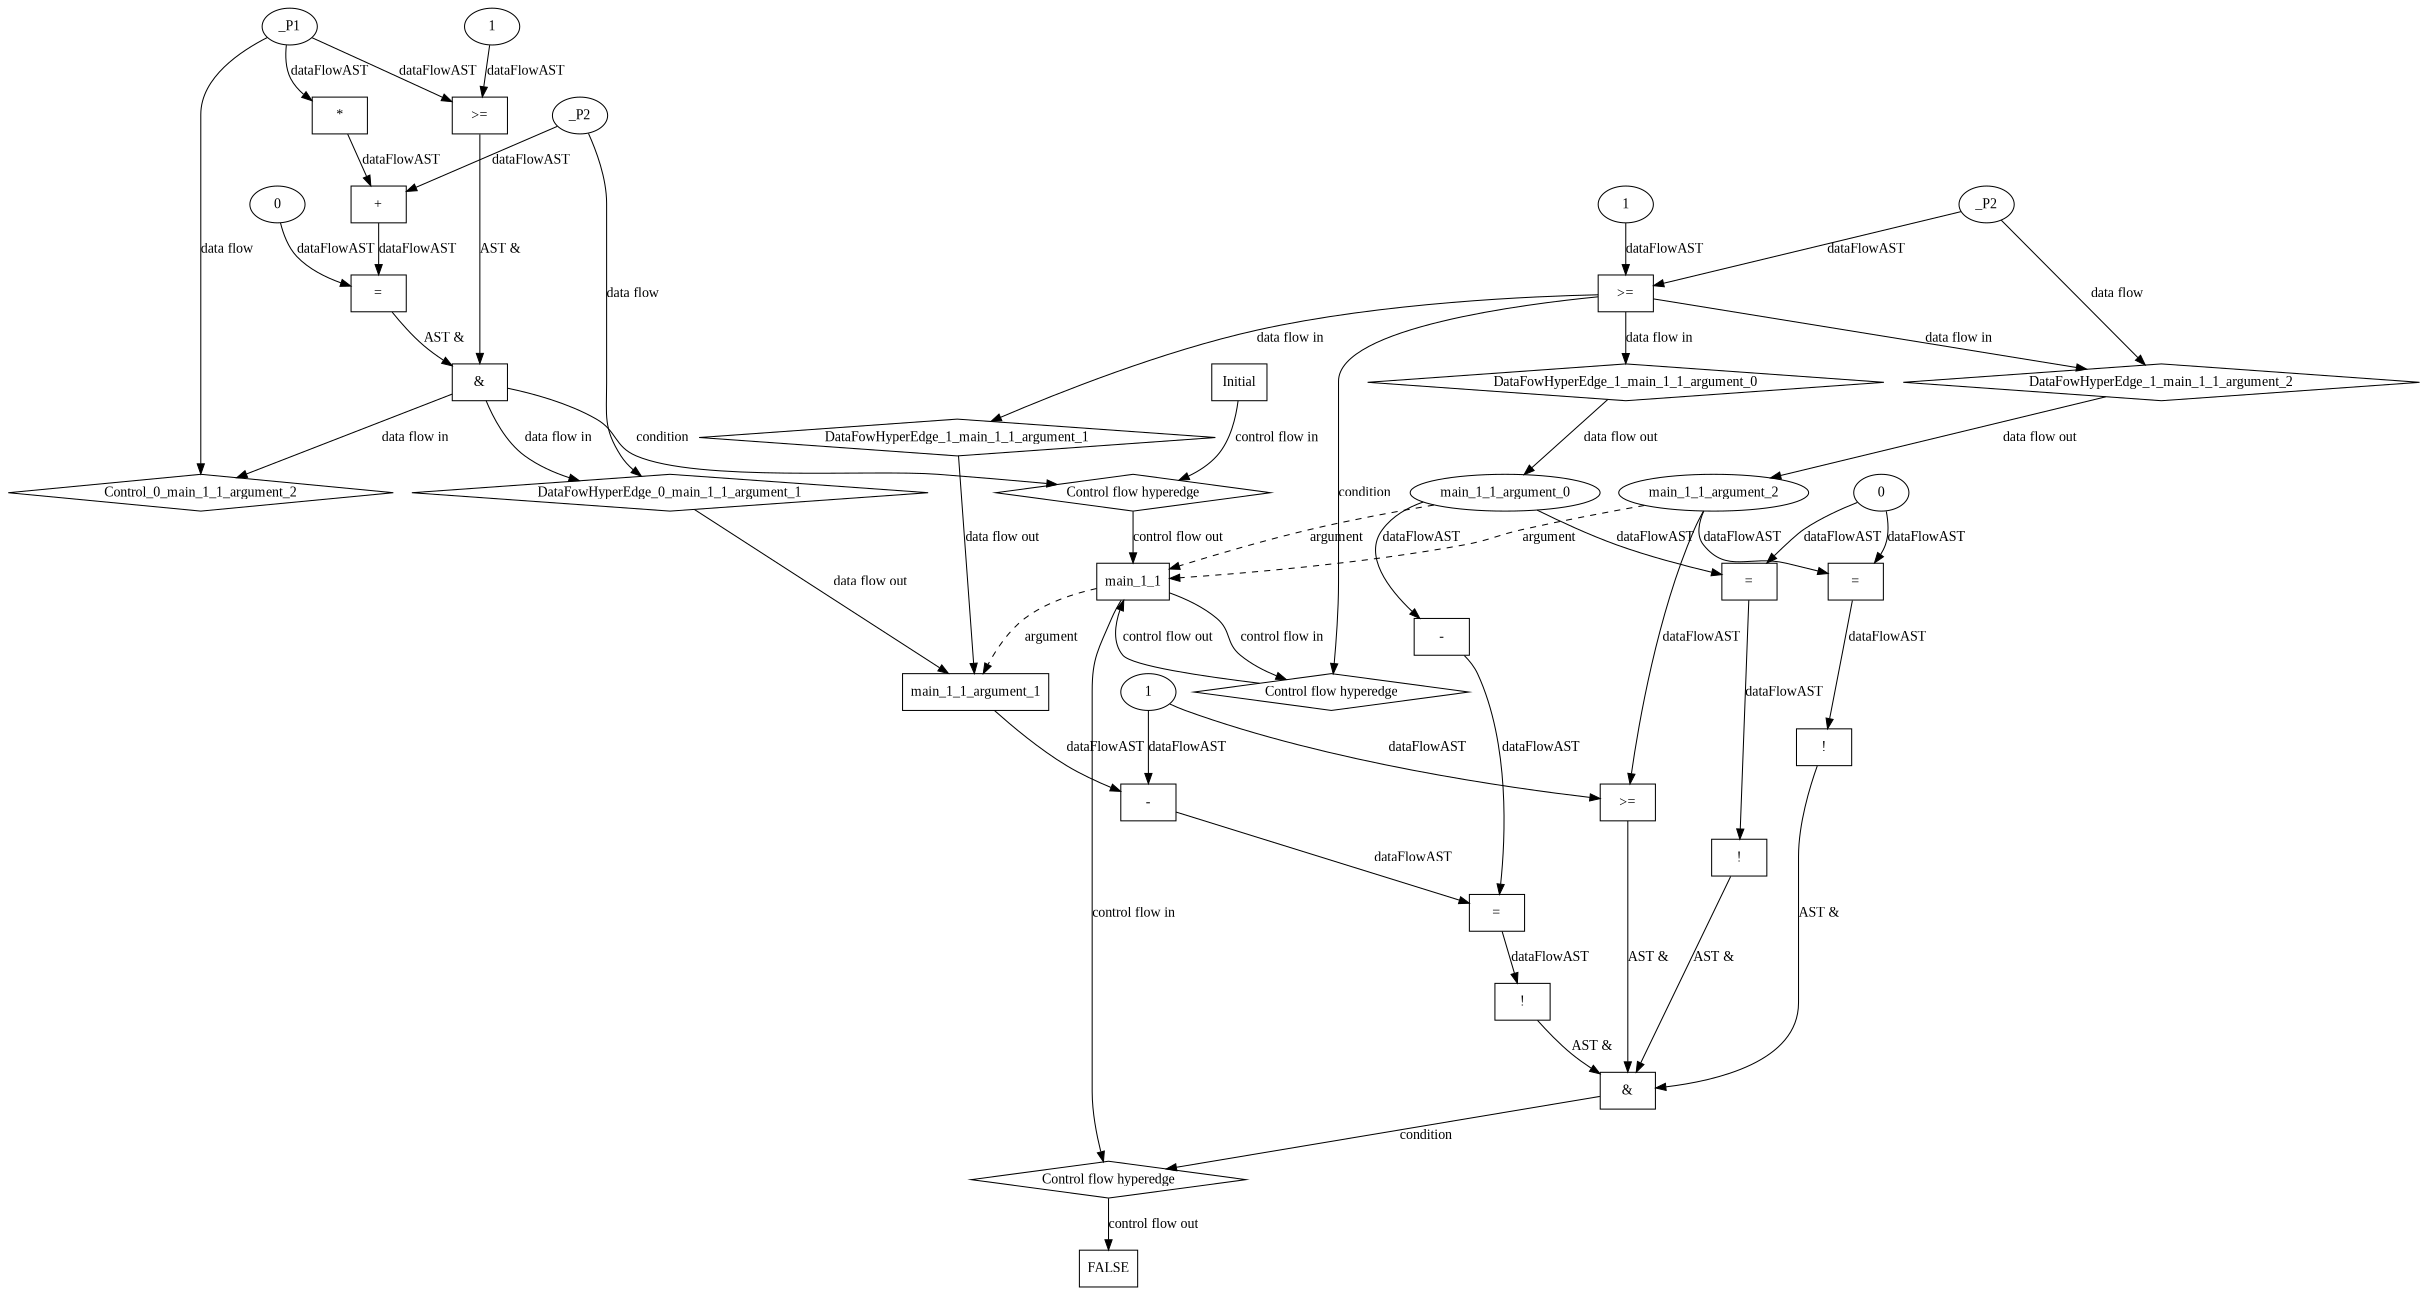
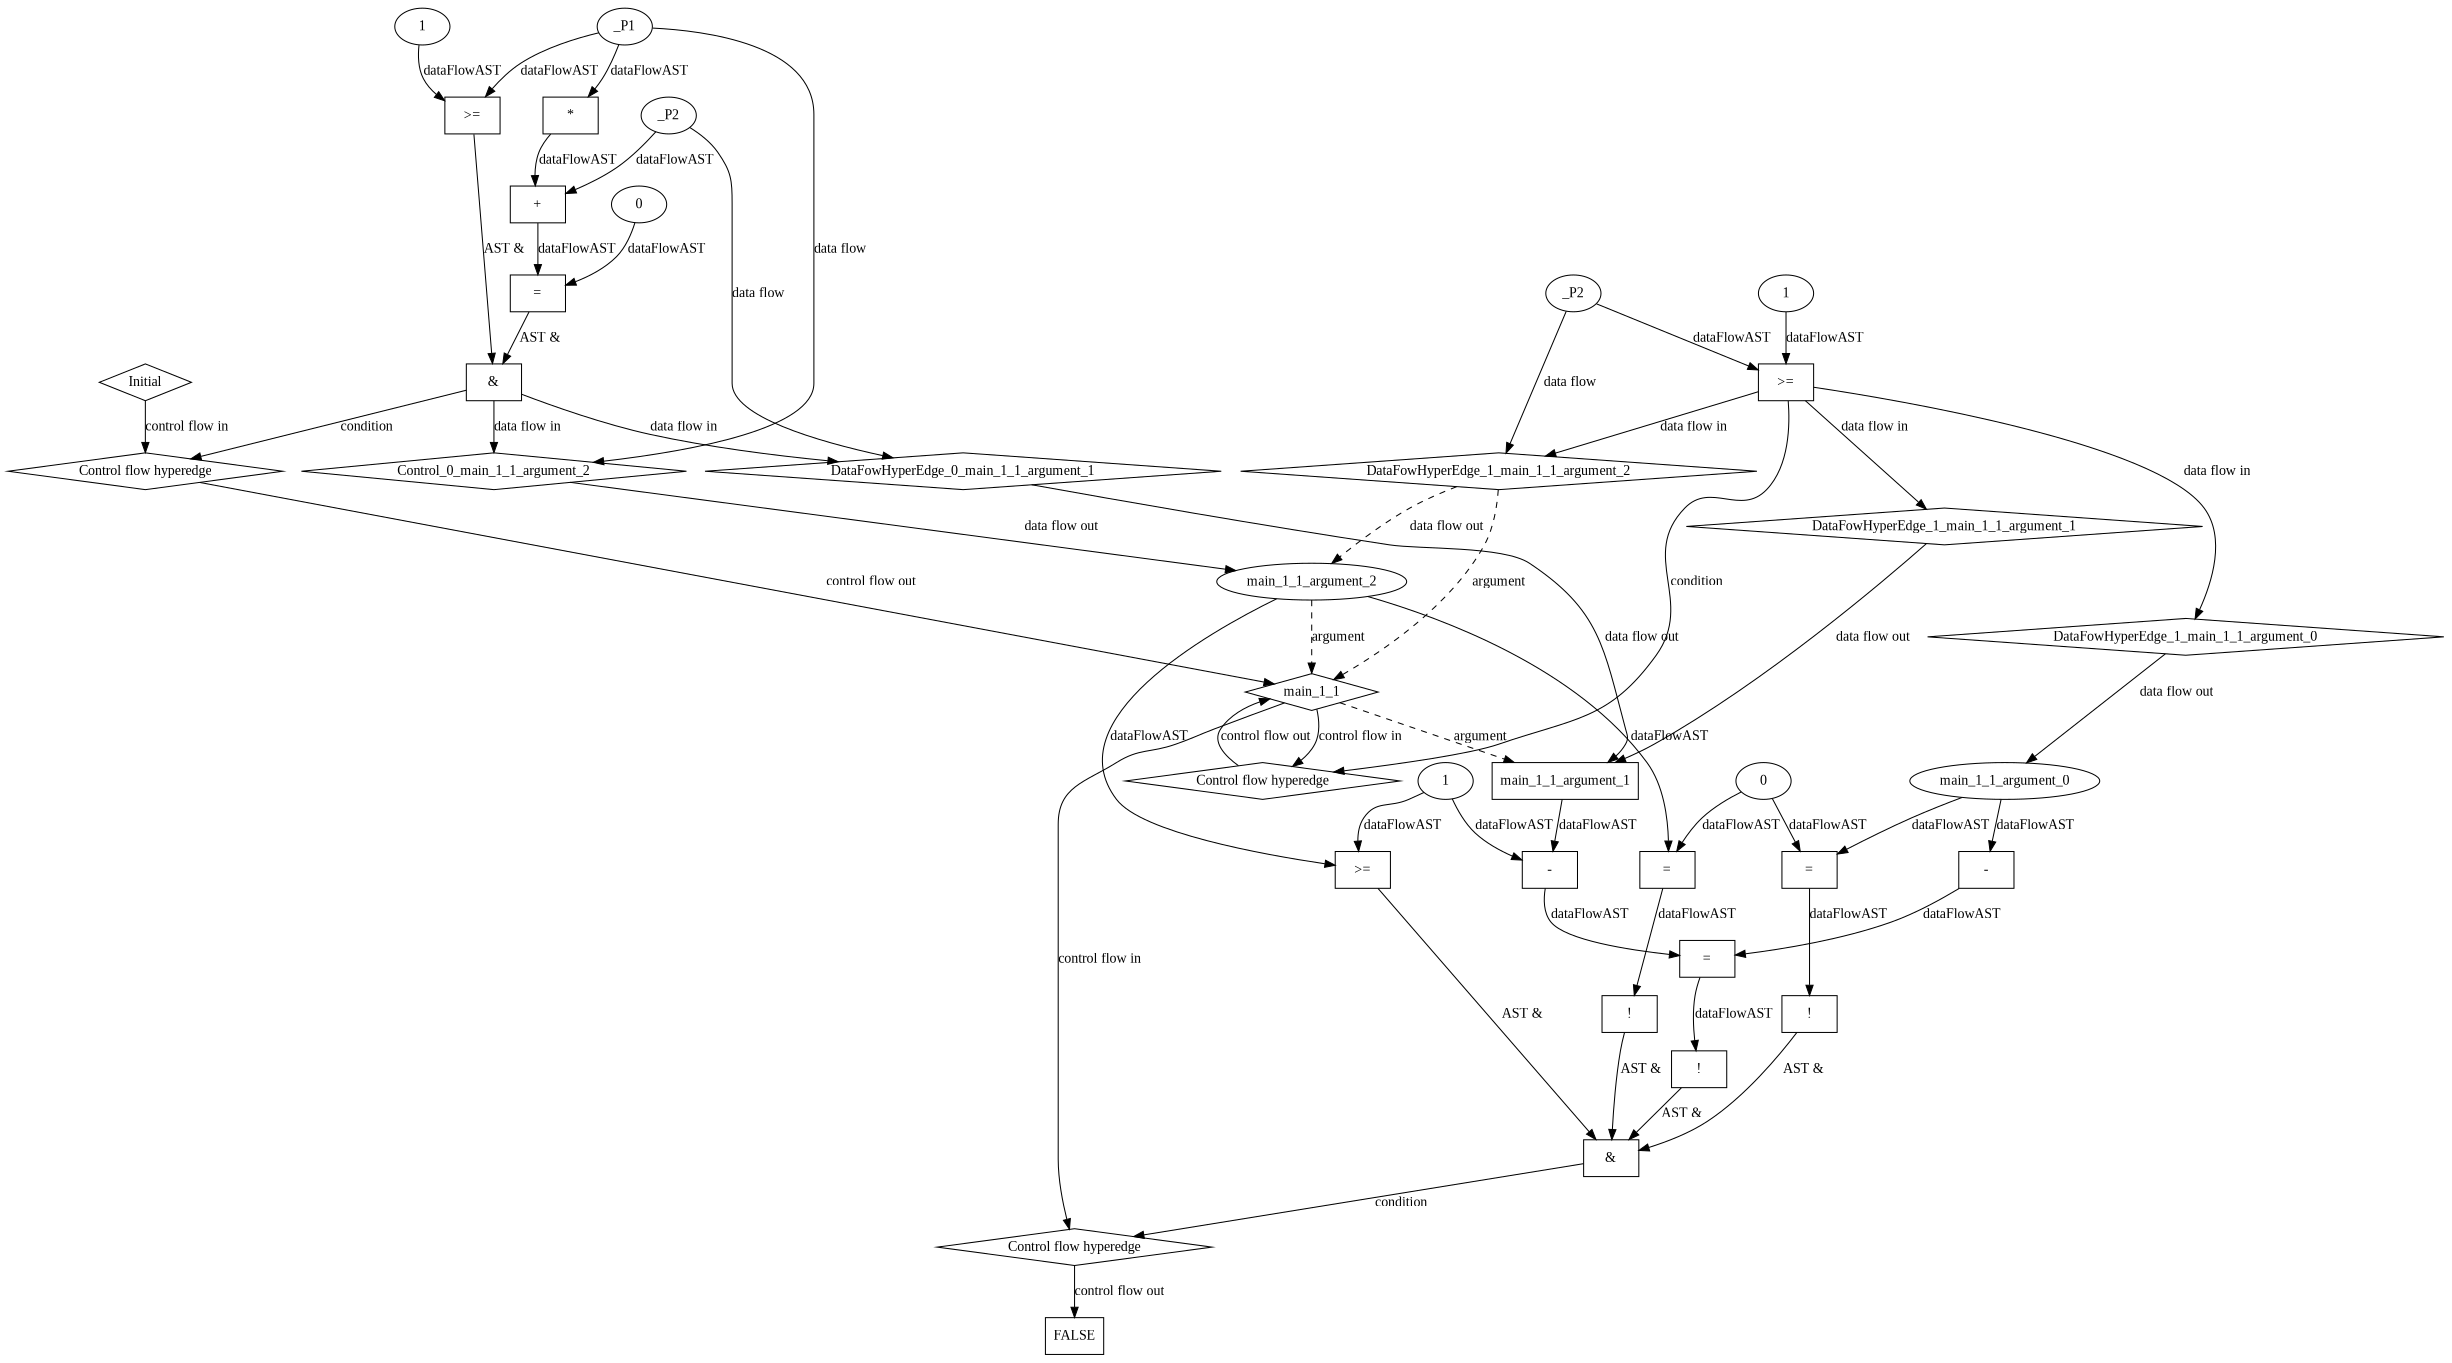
(1239, 382) -> (145, 382)
(1943, 436) -> (1395, 517)
none -> (898, 526)
(1305, 531) -> (1443, 599)
(1133, 582) -> (1312, 692)
